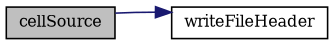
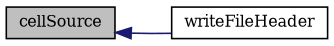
(135, 12) -> (151, 33)
